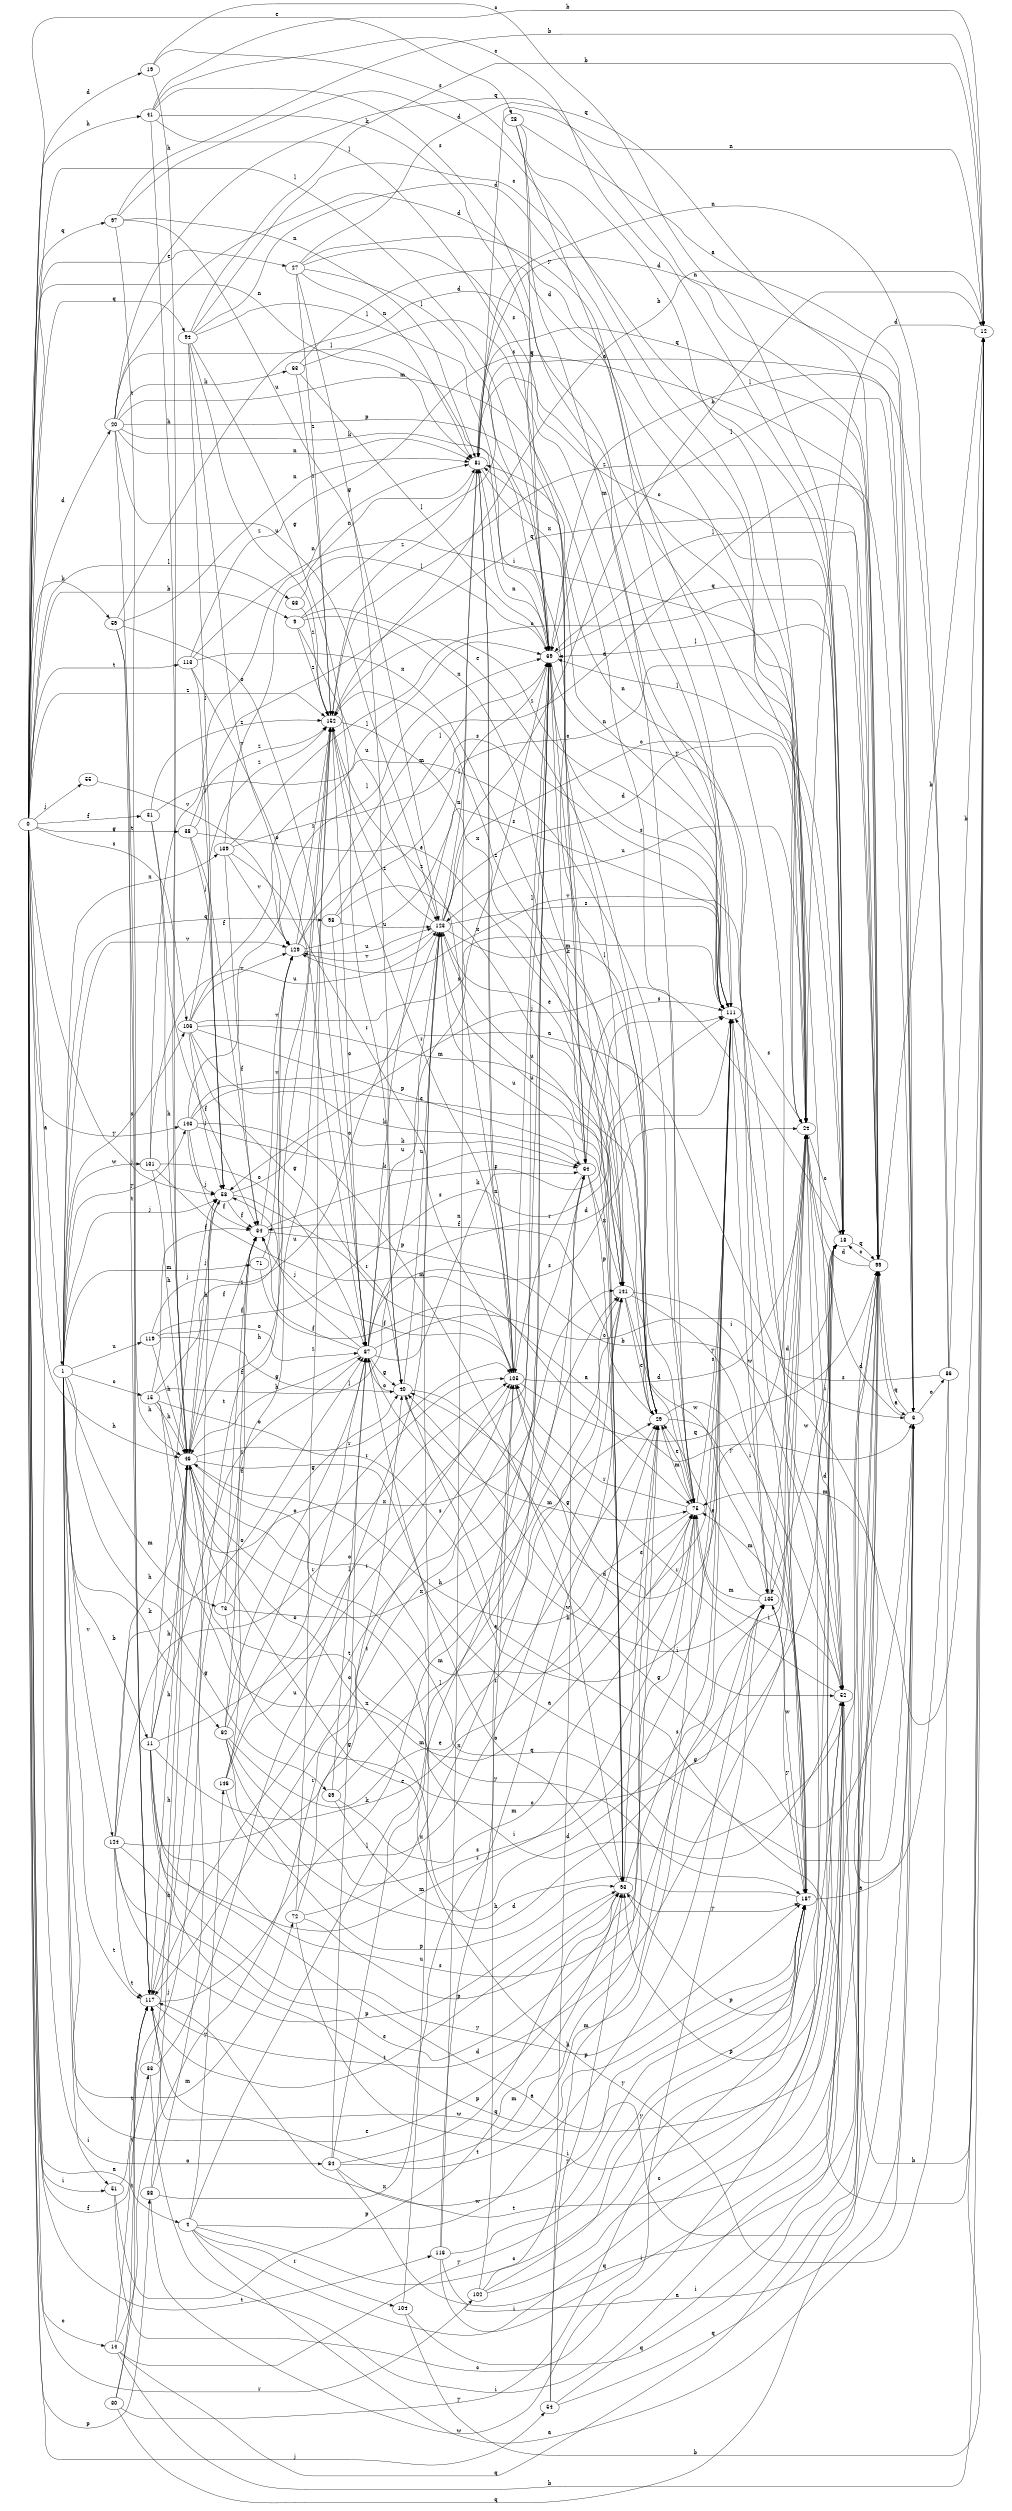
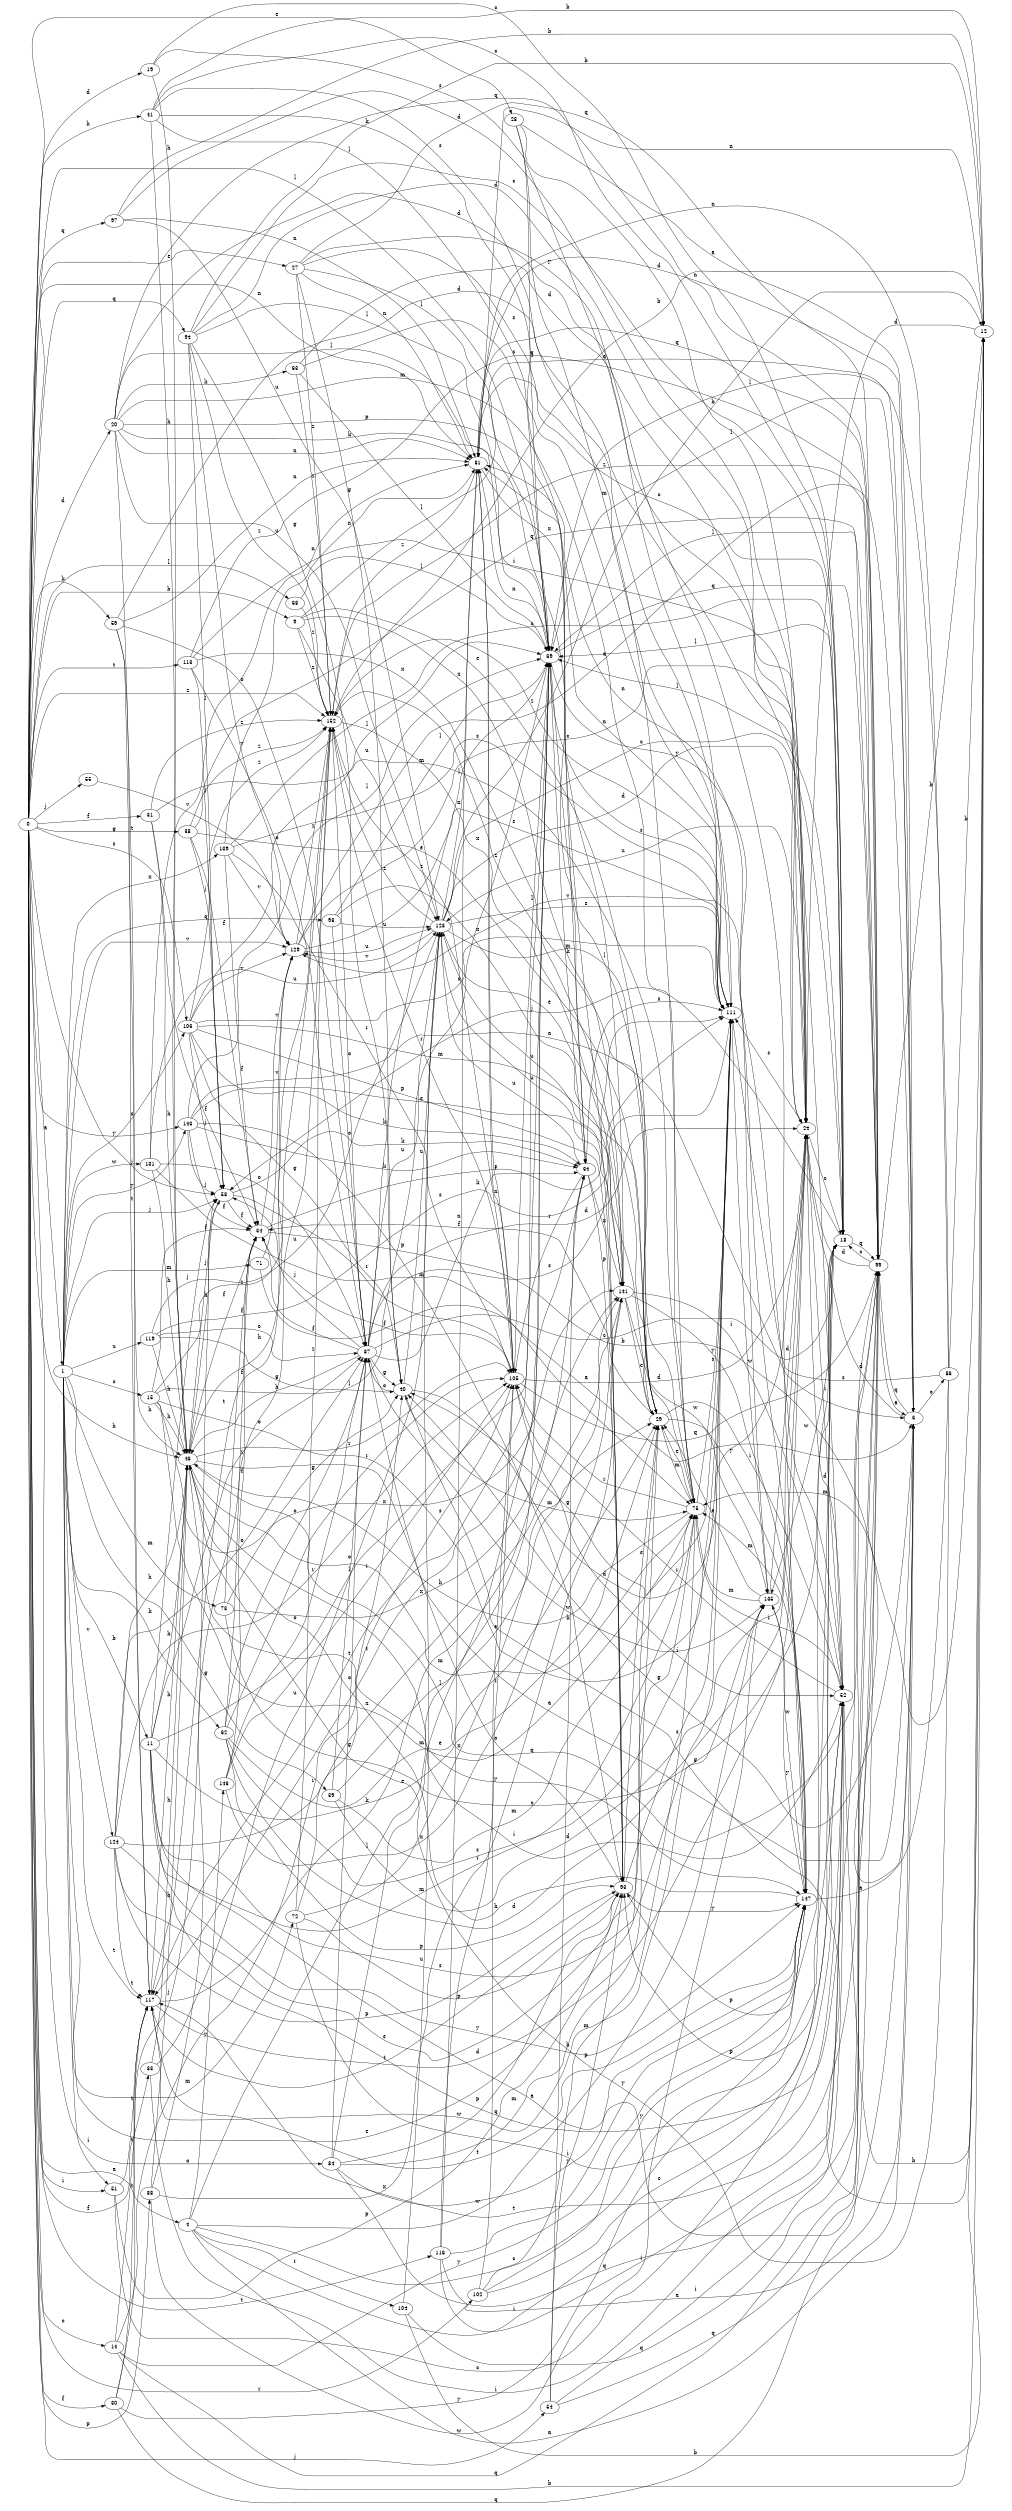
(135, 976) -> none
none -> (32, 1643)
(806, 1899) -> (806, 1899)
